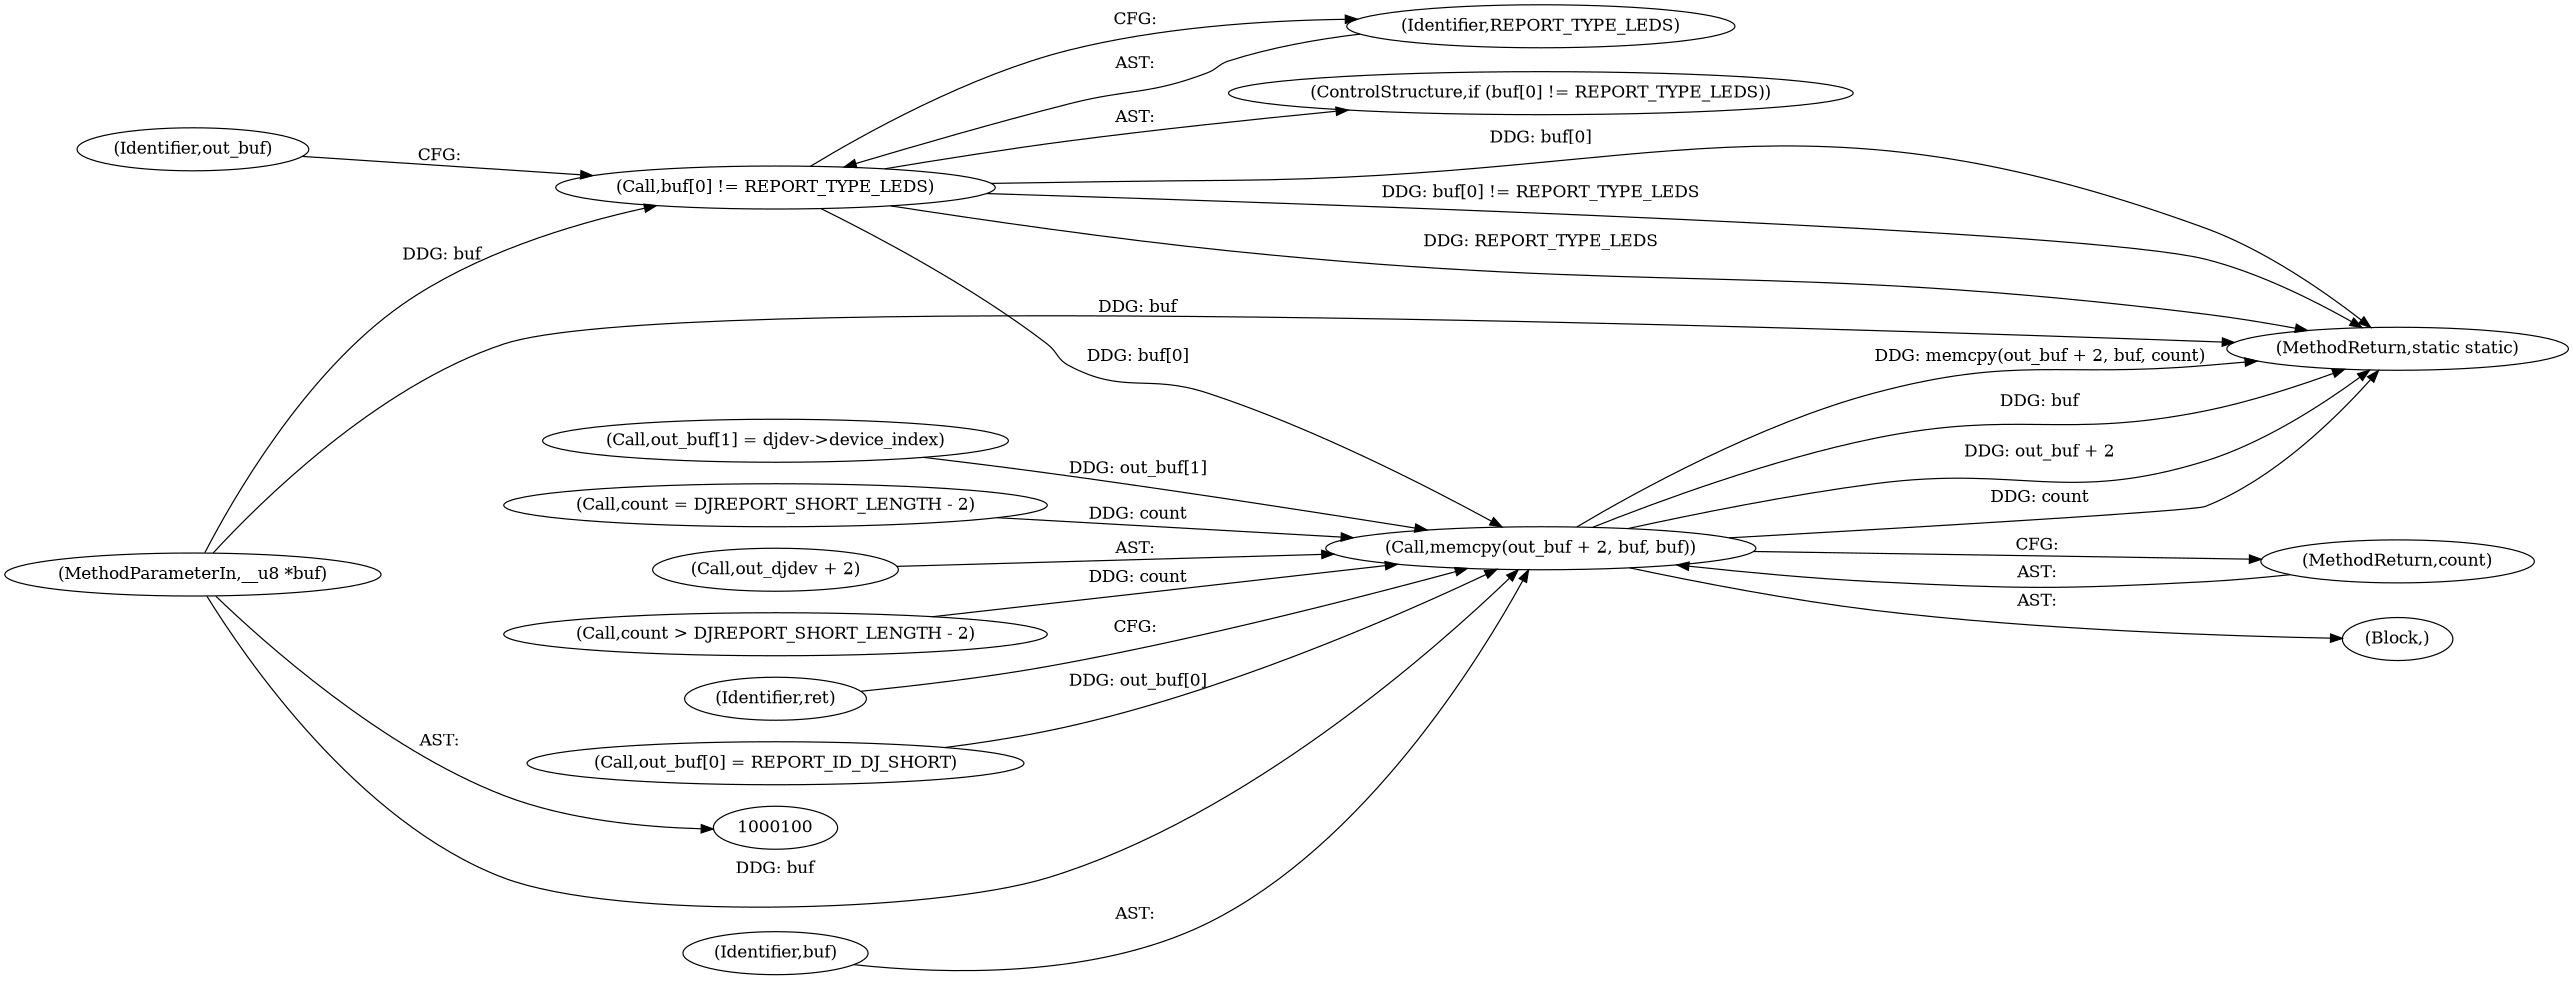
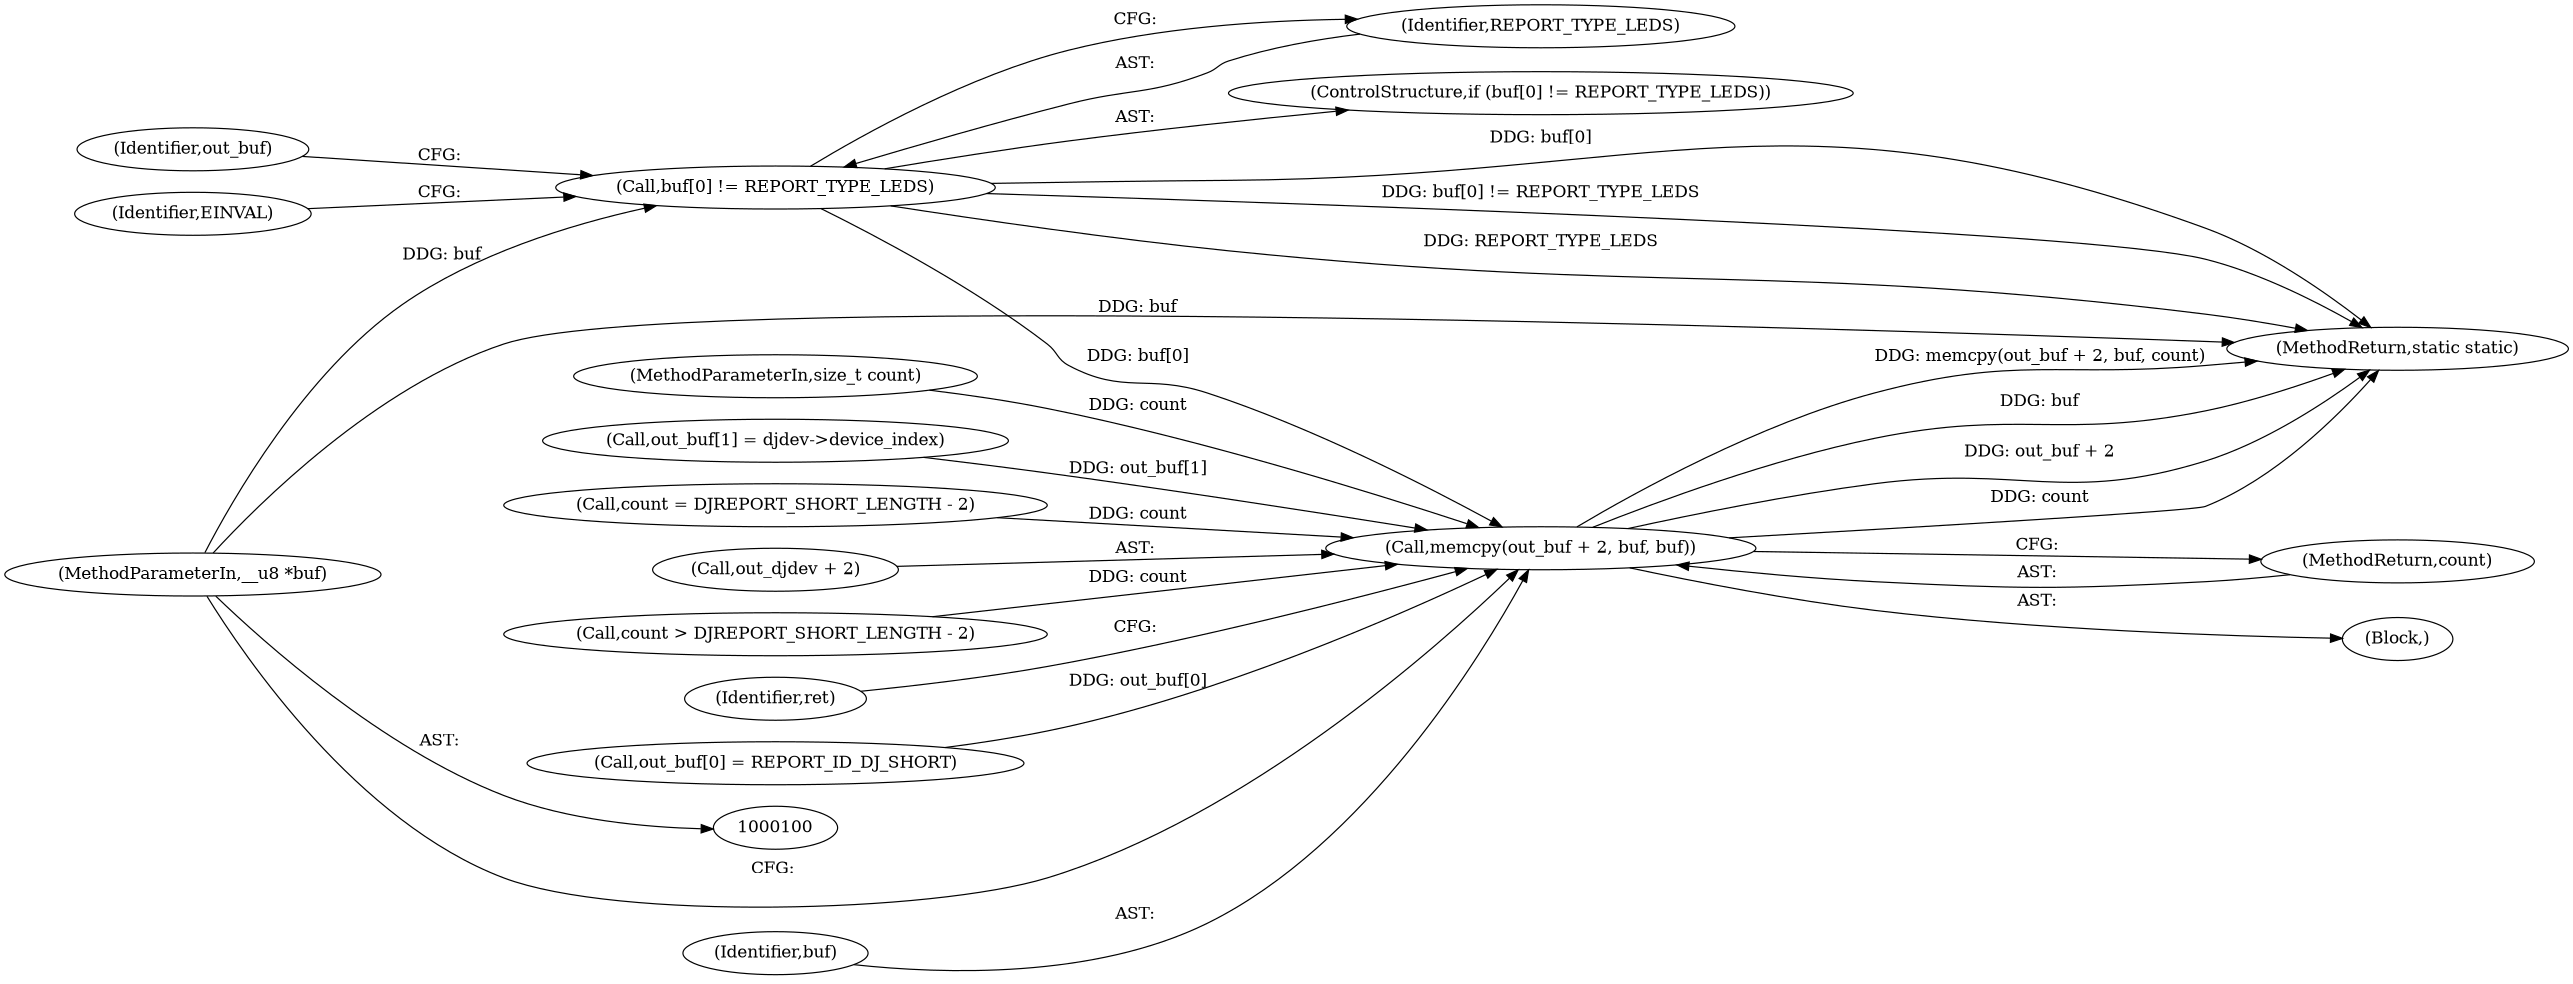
none -> (193, 214)
none -> (776, 376)
(776, 869) -> (776, 869)
